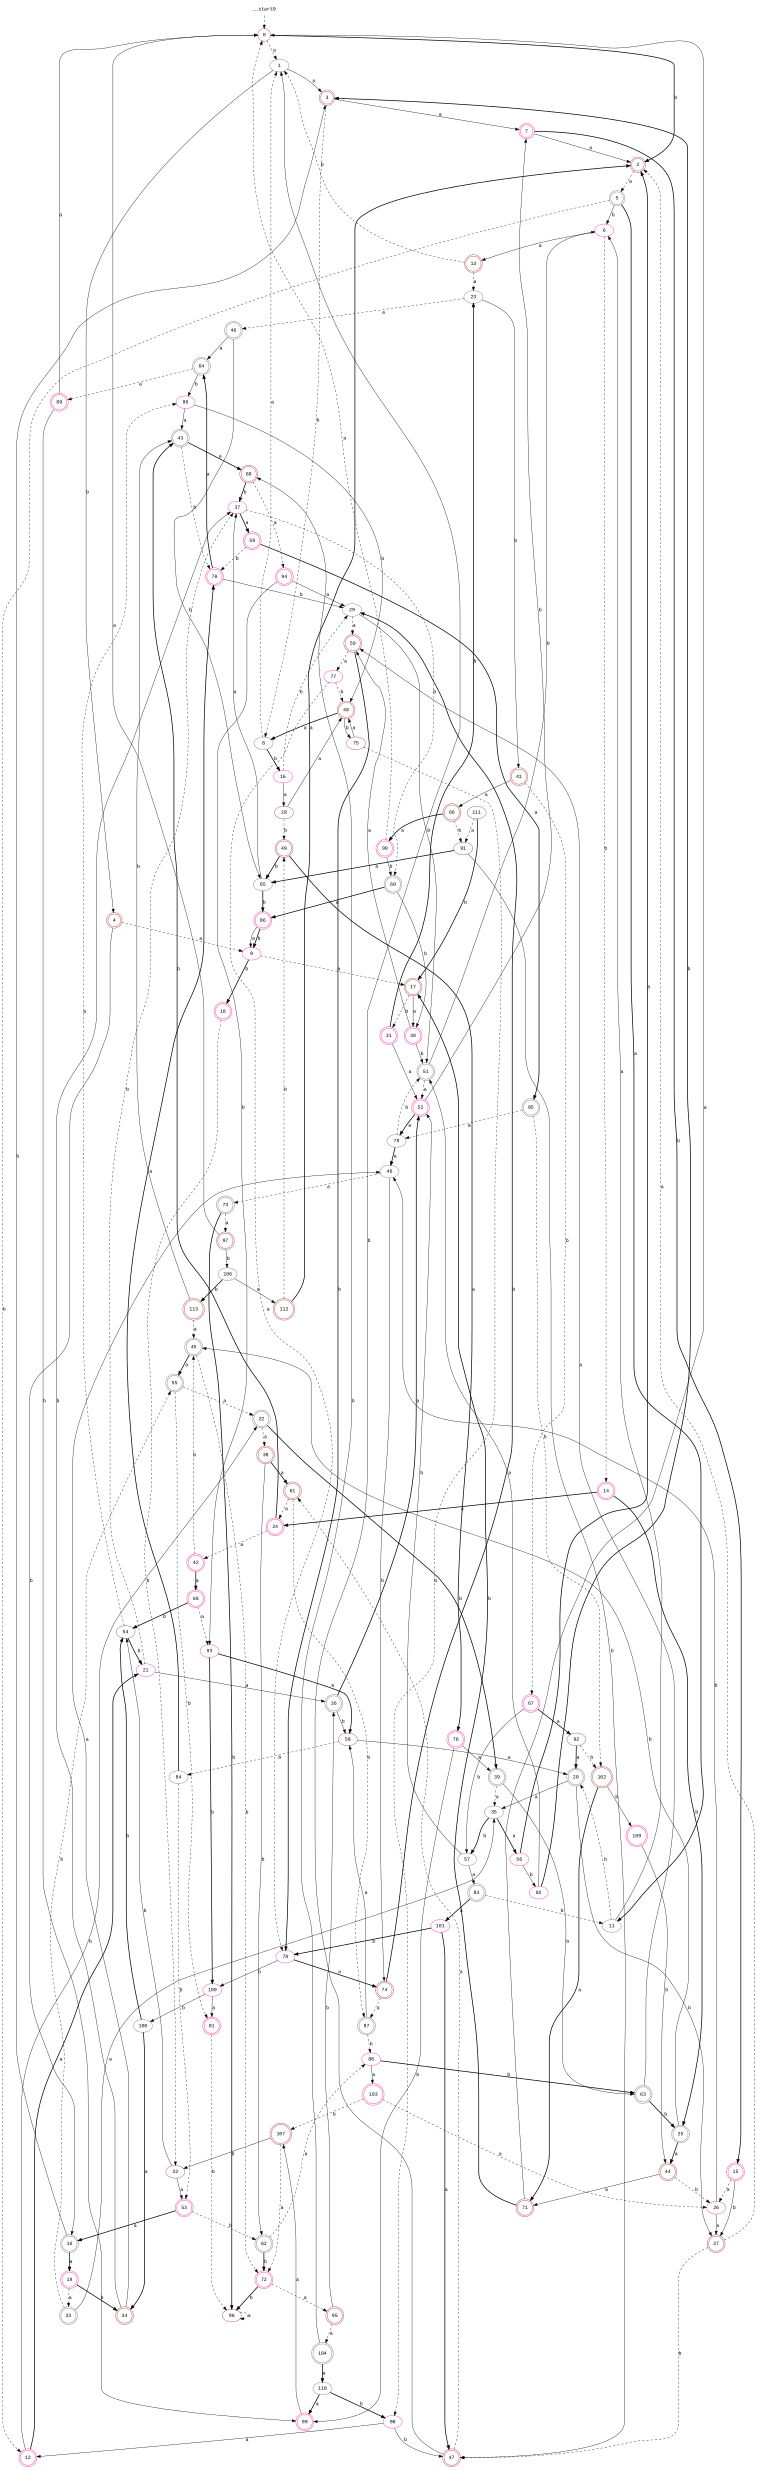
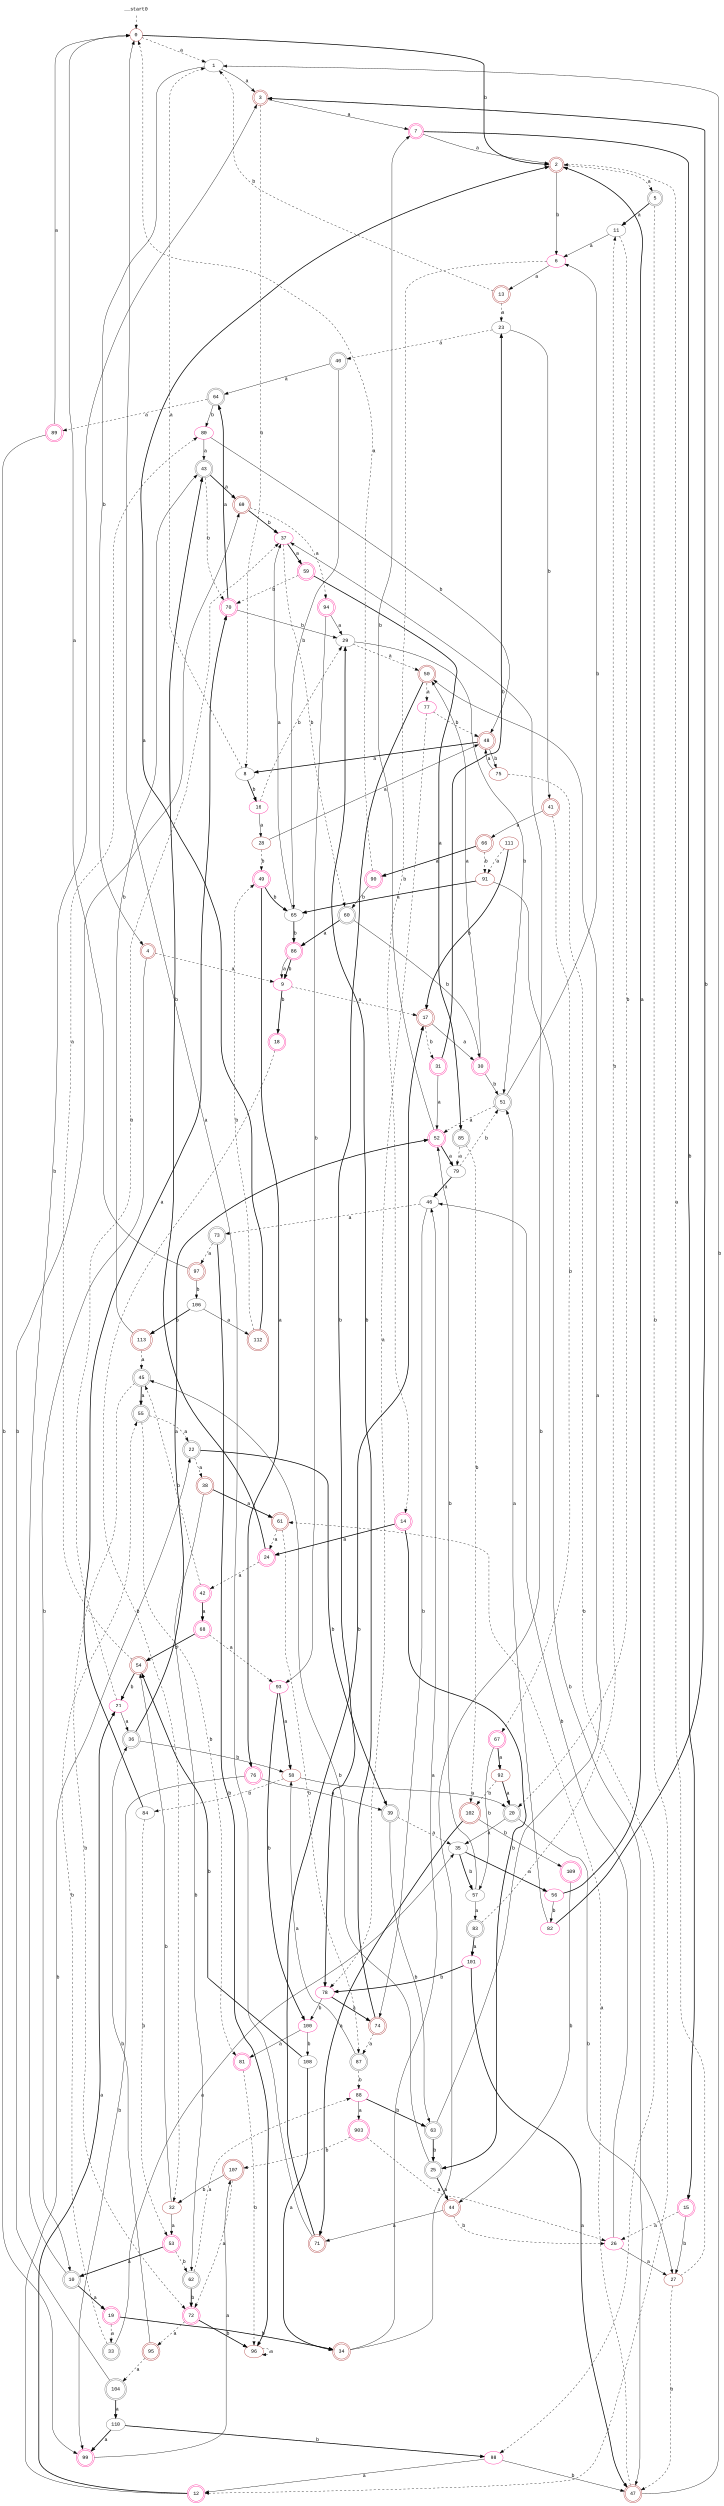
(611, 213) -> (556, 212)
(284, 849) -> (261, 879)
(126, 1632) -> (139, 1665)
(373, 2094) -> (359, 2130)
(716, 2244) -> (673, 2280)
